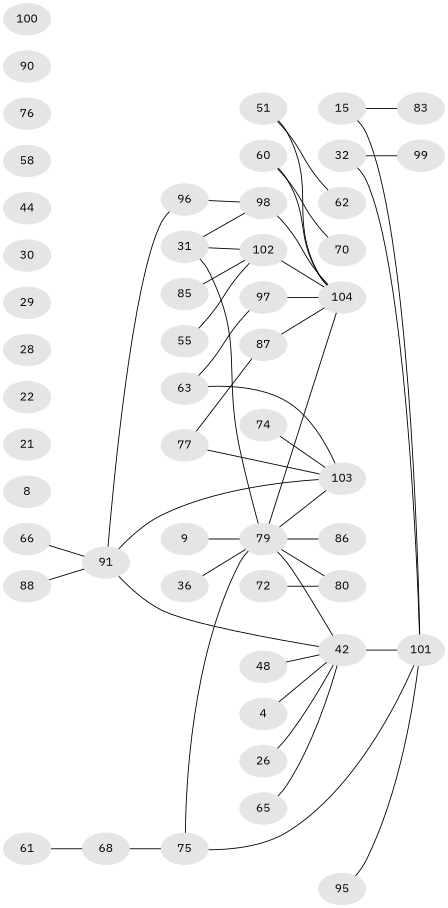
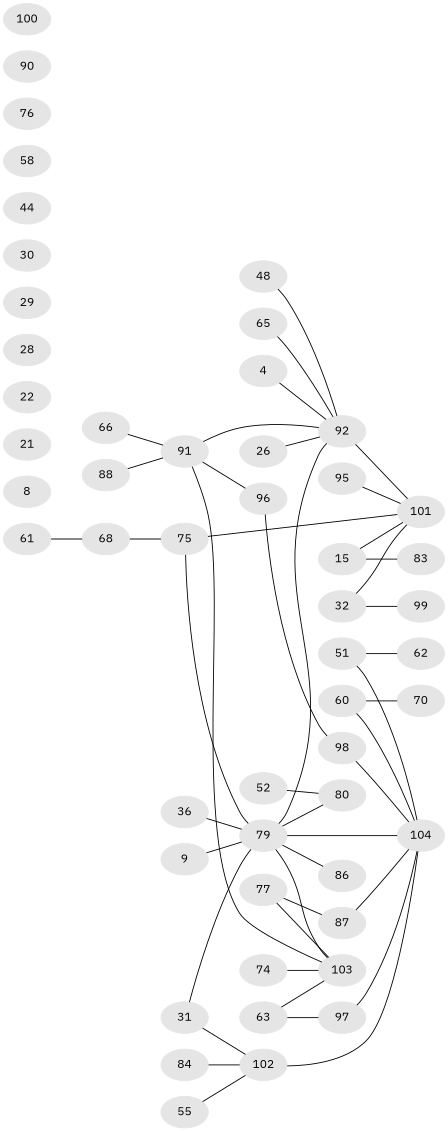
(224, 225) -> none
(185, 294) -> (185, 1065)
(263, 586) -> (263, 788)
(342, 650) -> (342, 431)
